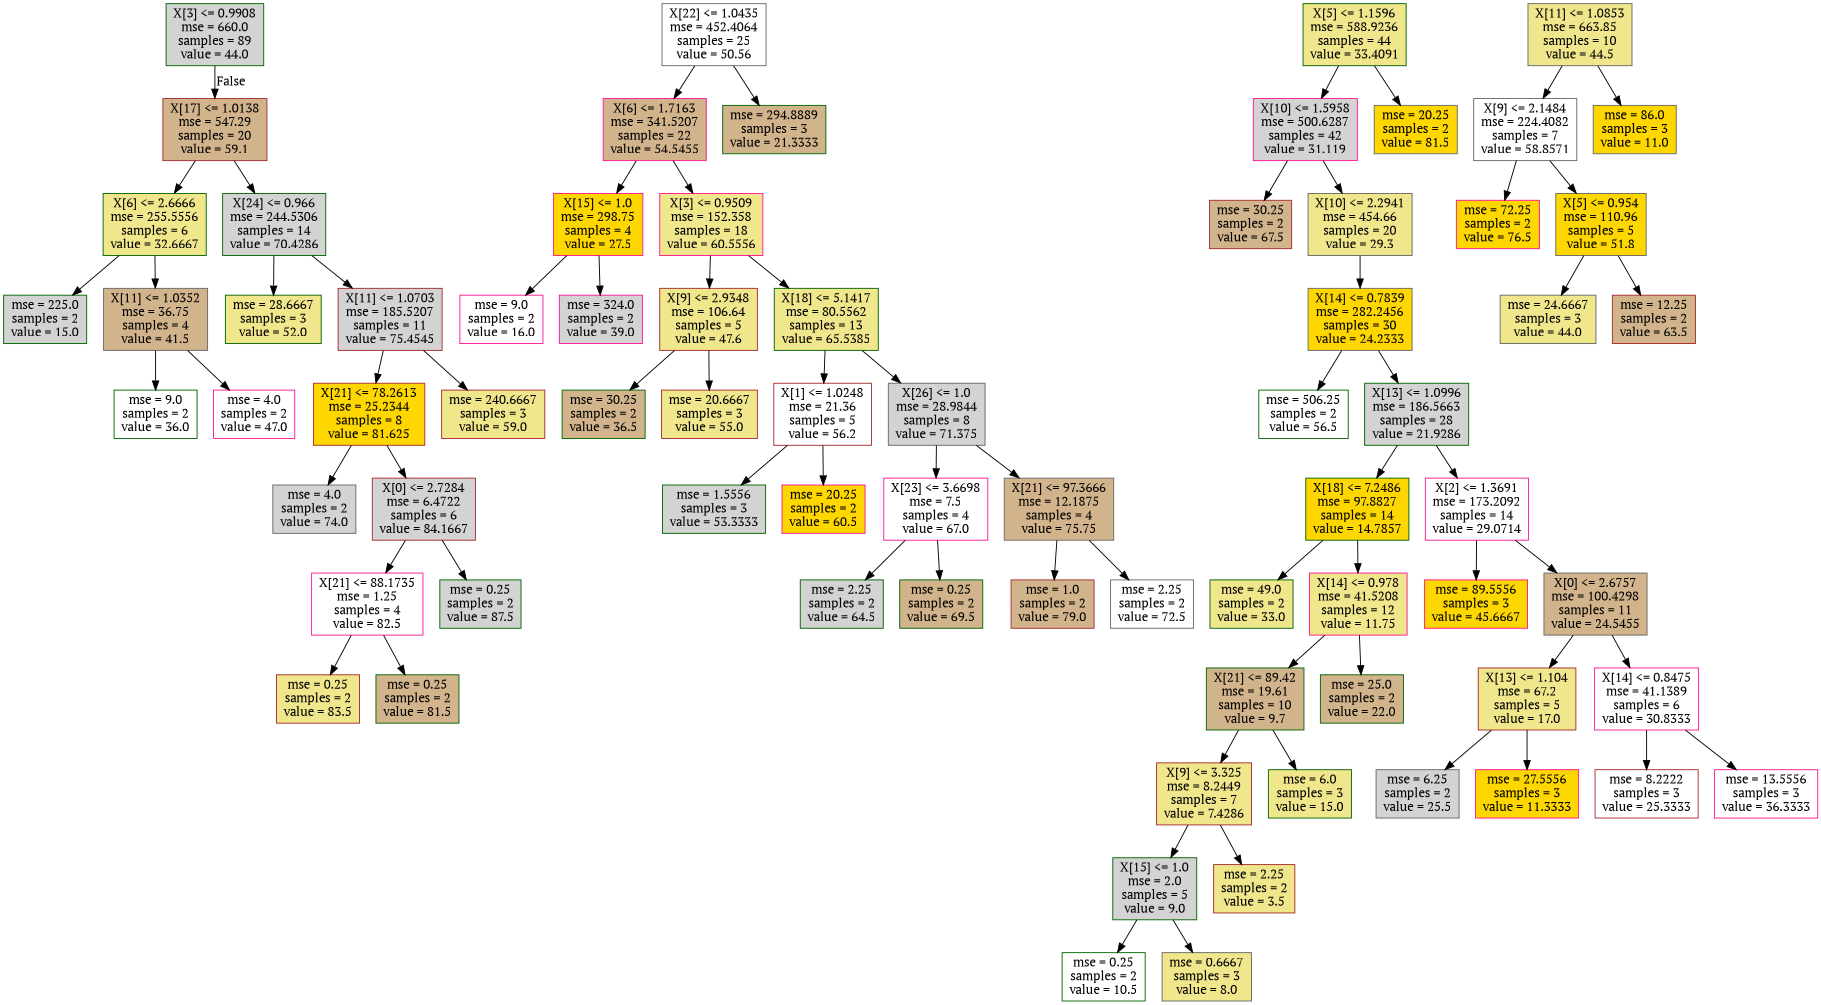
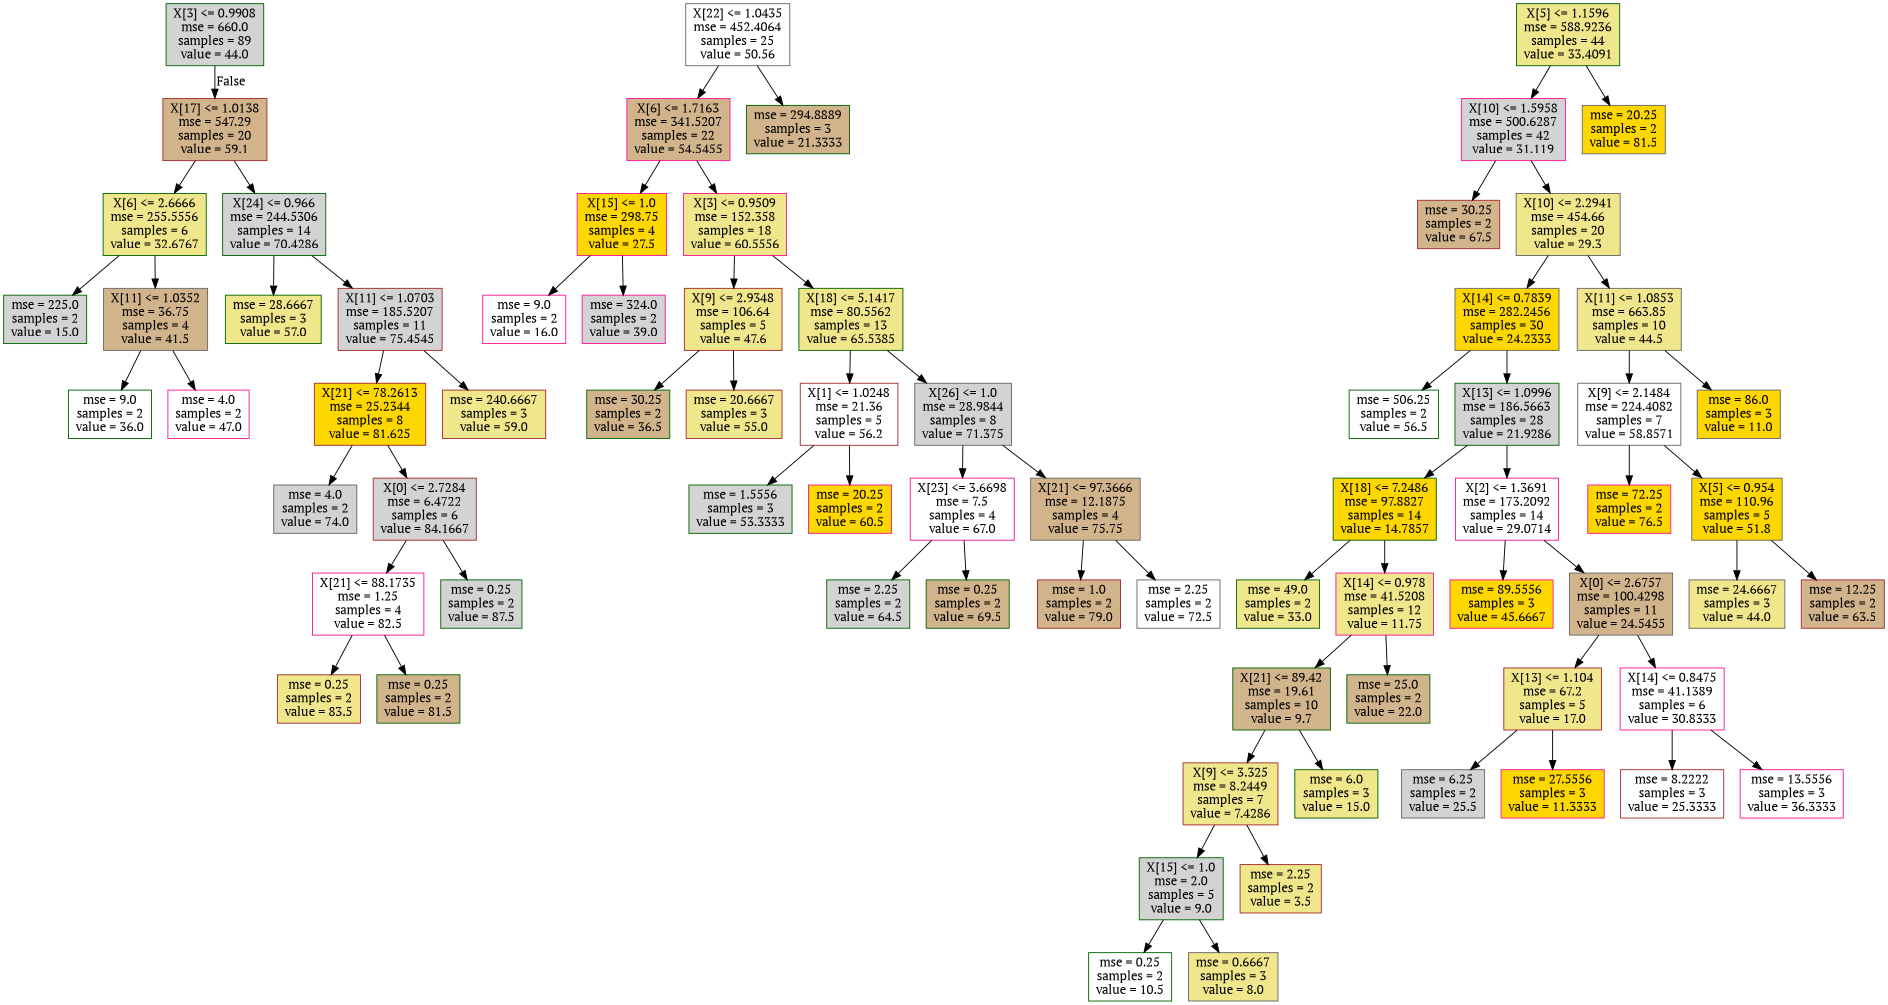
(155, 224) -> (155, 224)
none -> (1596, 268)
(273, 319) -> (273, 319)
